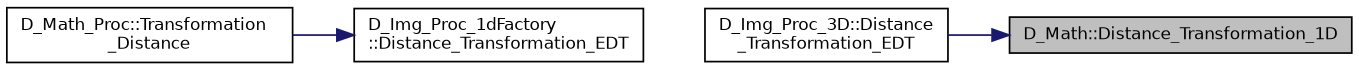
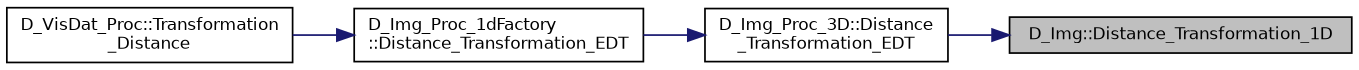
(150, 35) -> (150, 35)
none -> (665, 35)
(1181, 35) -> (1181, 35)
